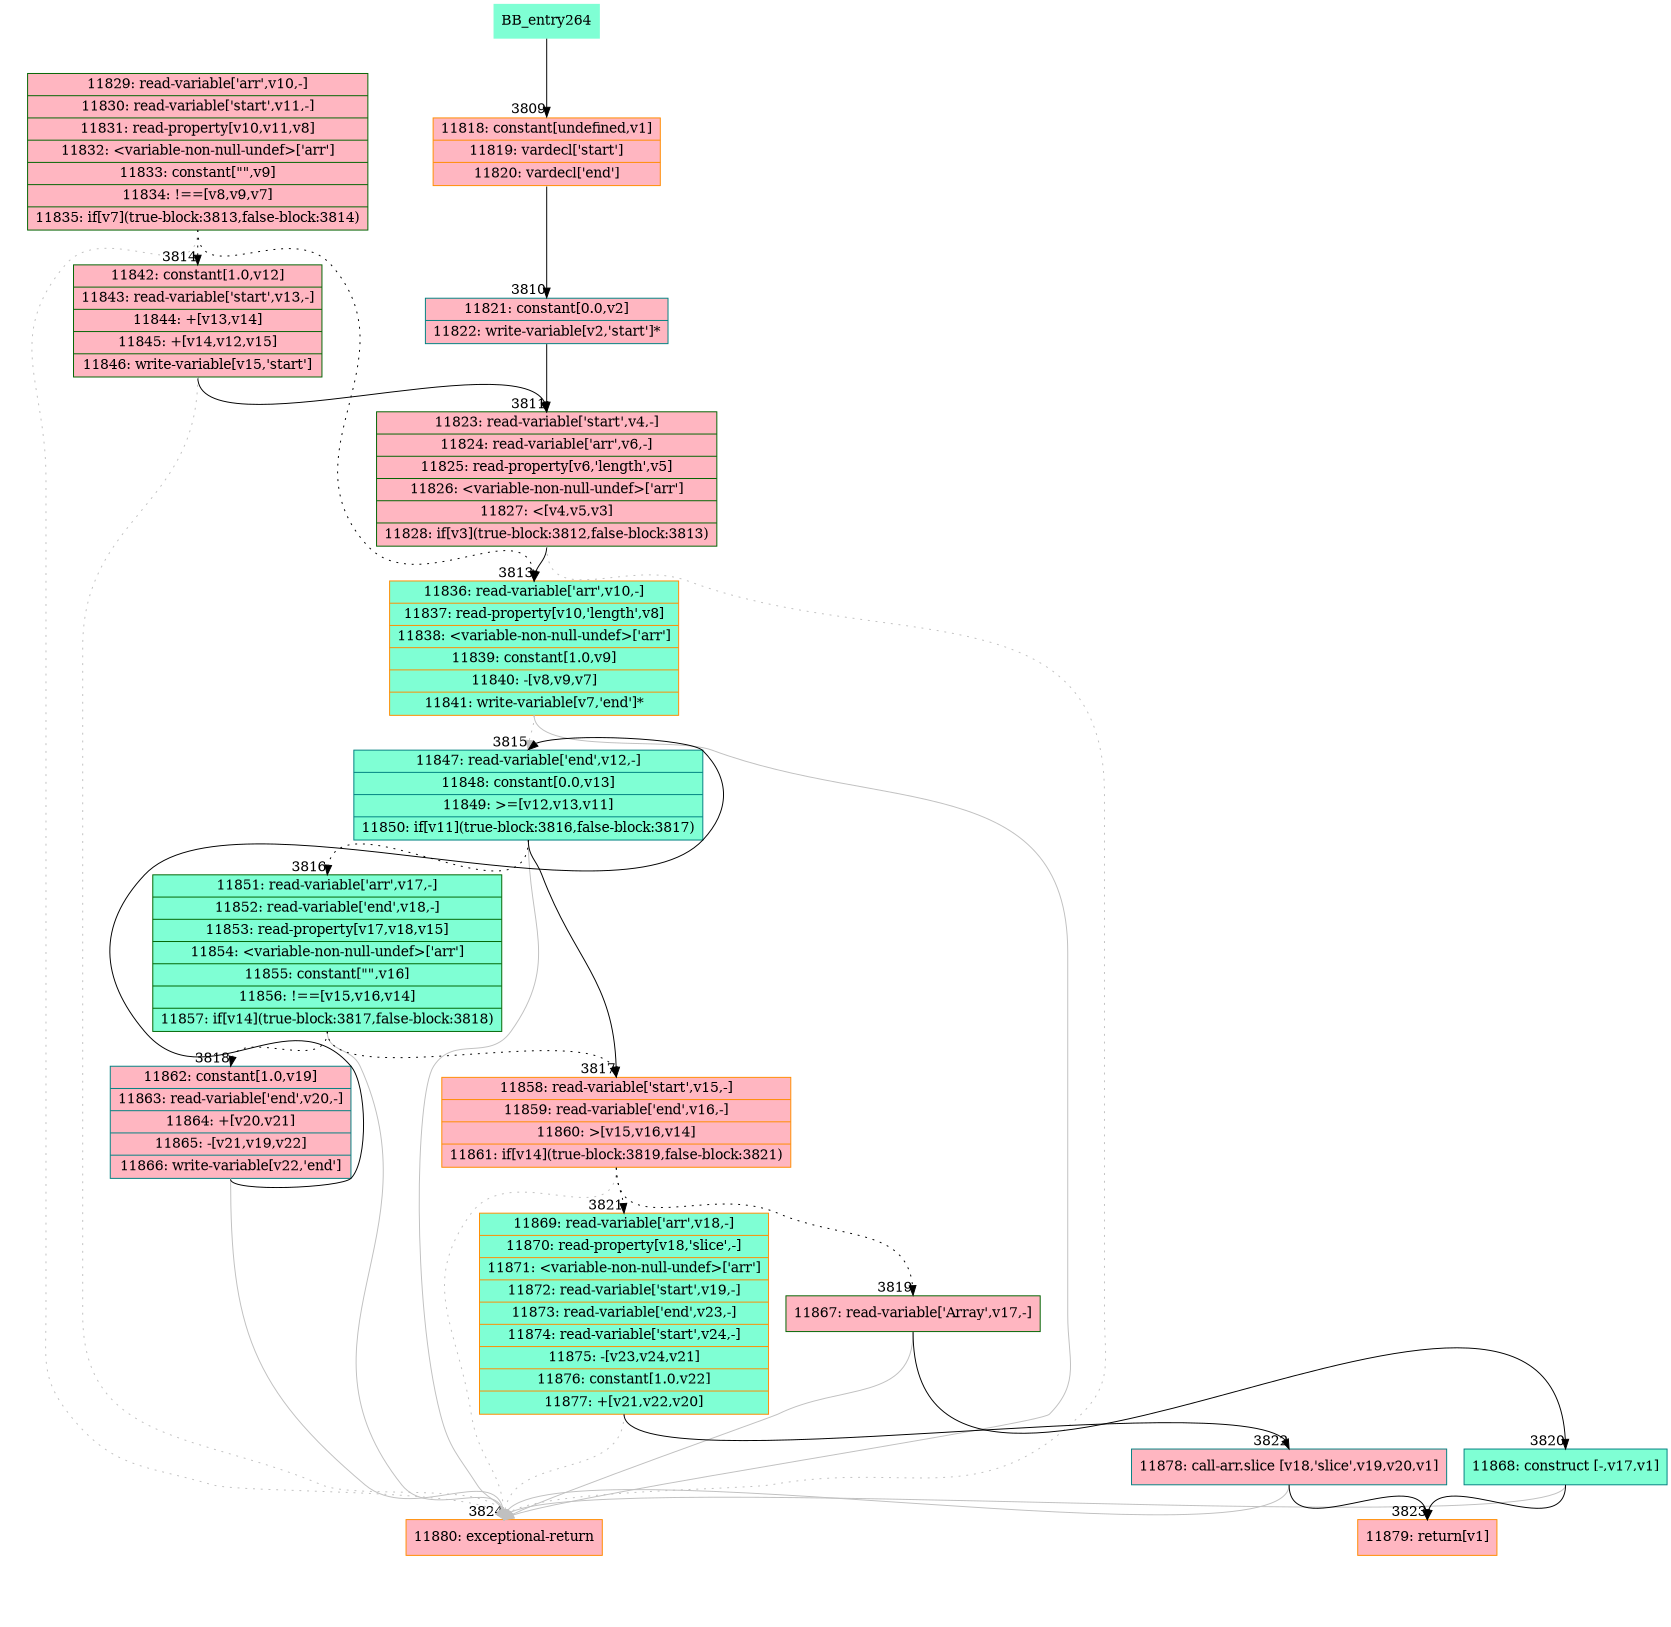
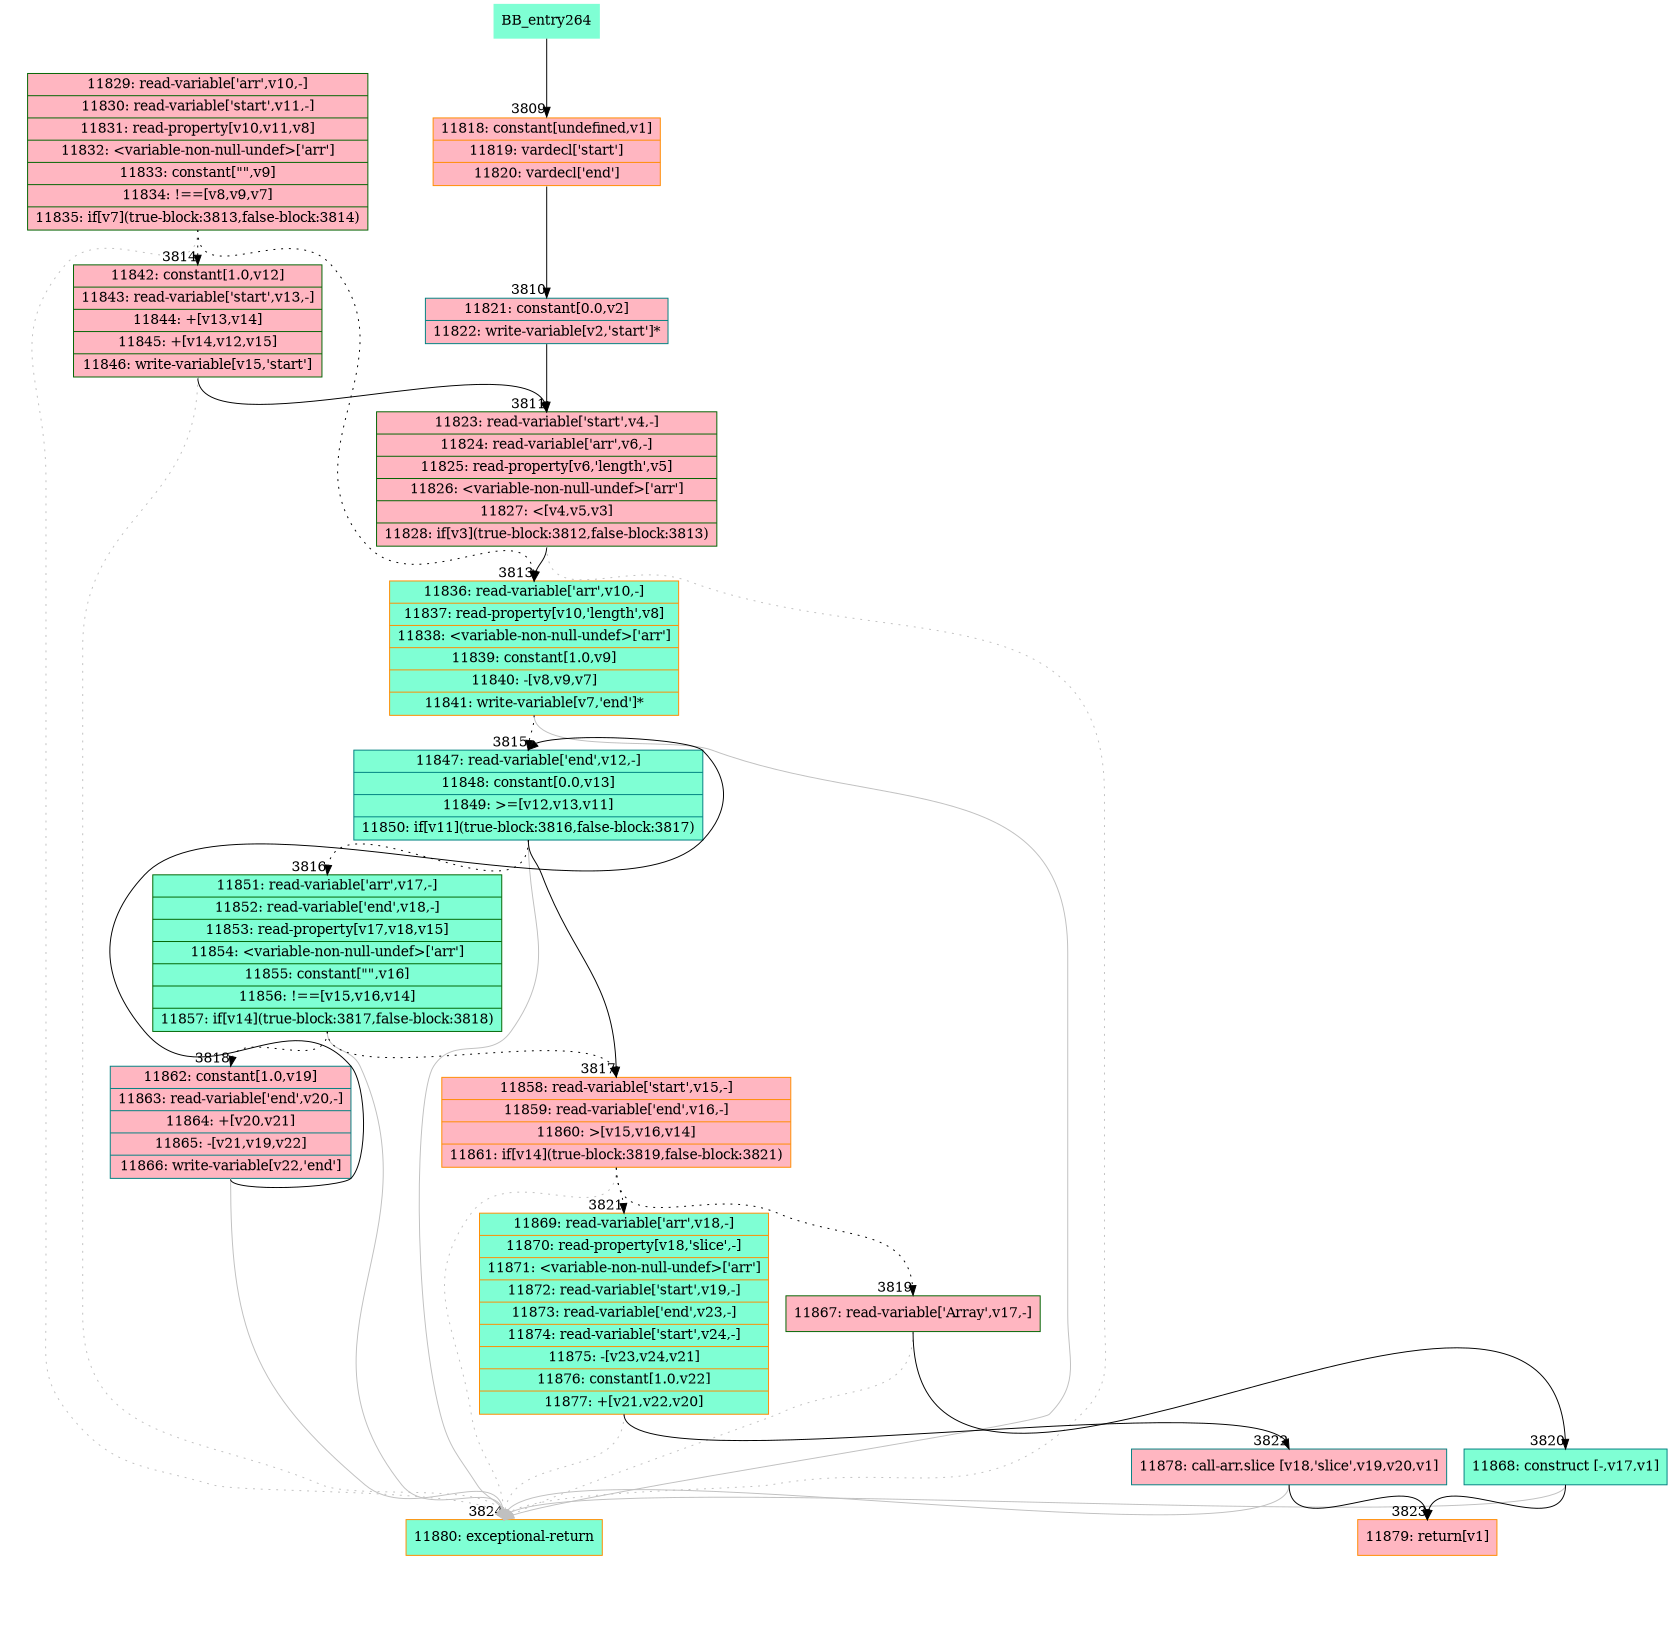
(533, 728) -> (533, 728)
(726, 1433) -> (726, 1433)
(504, 1537) -> (504, 1537)
